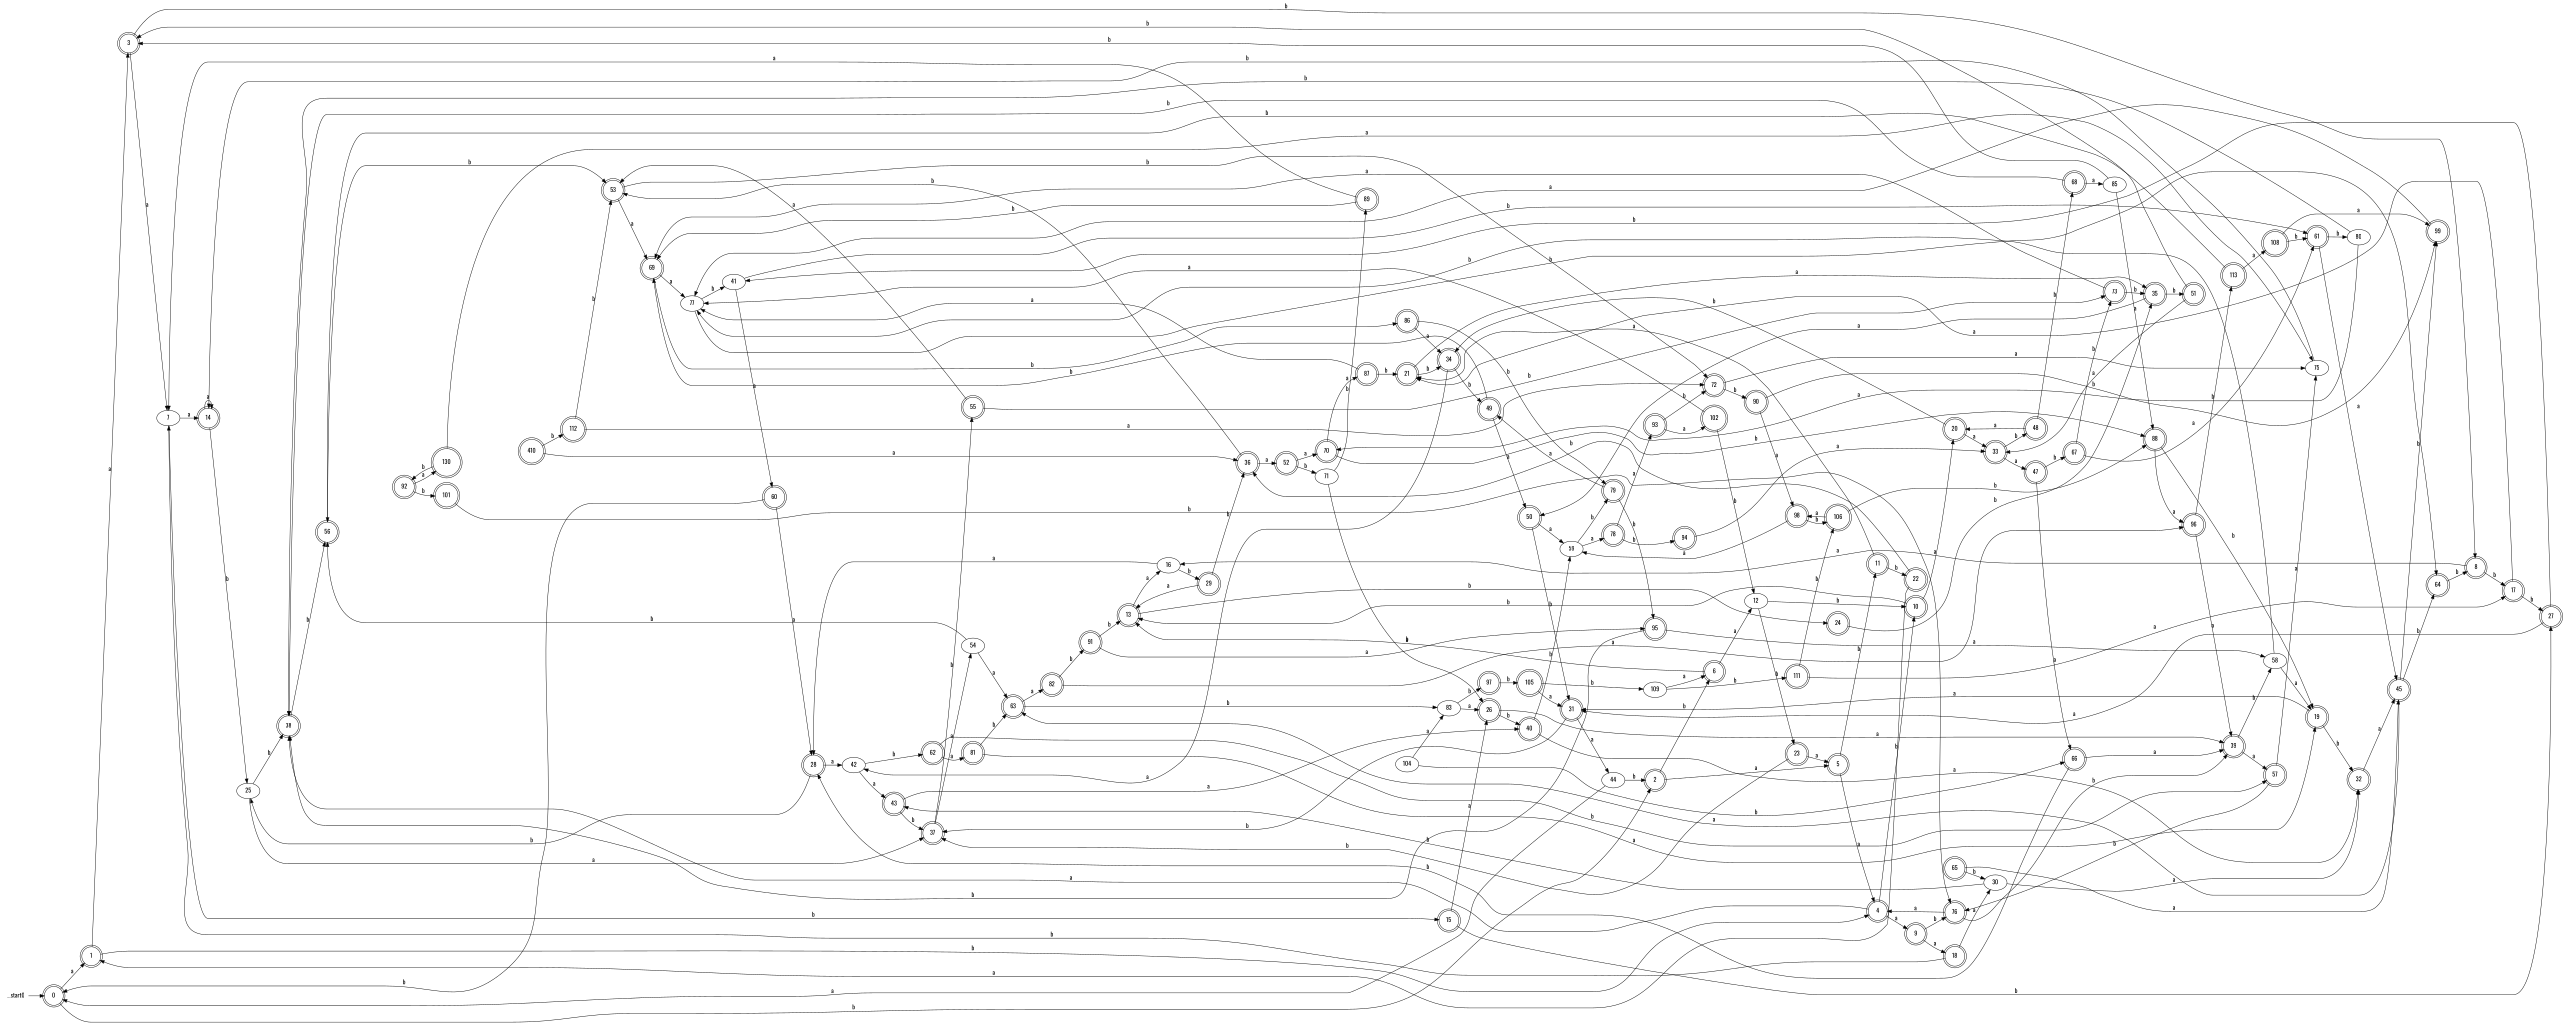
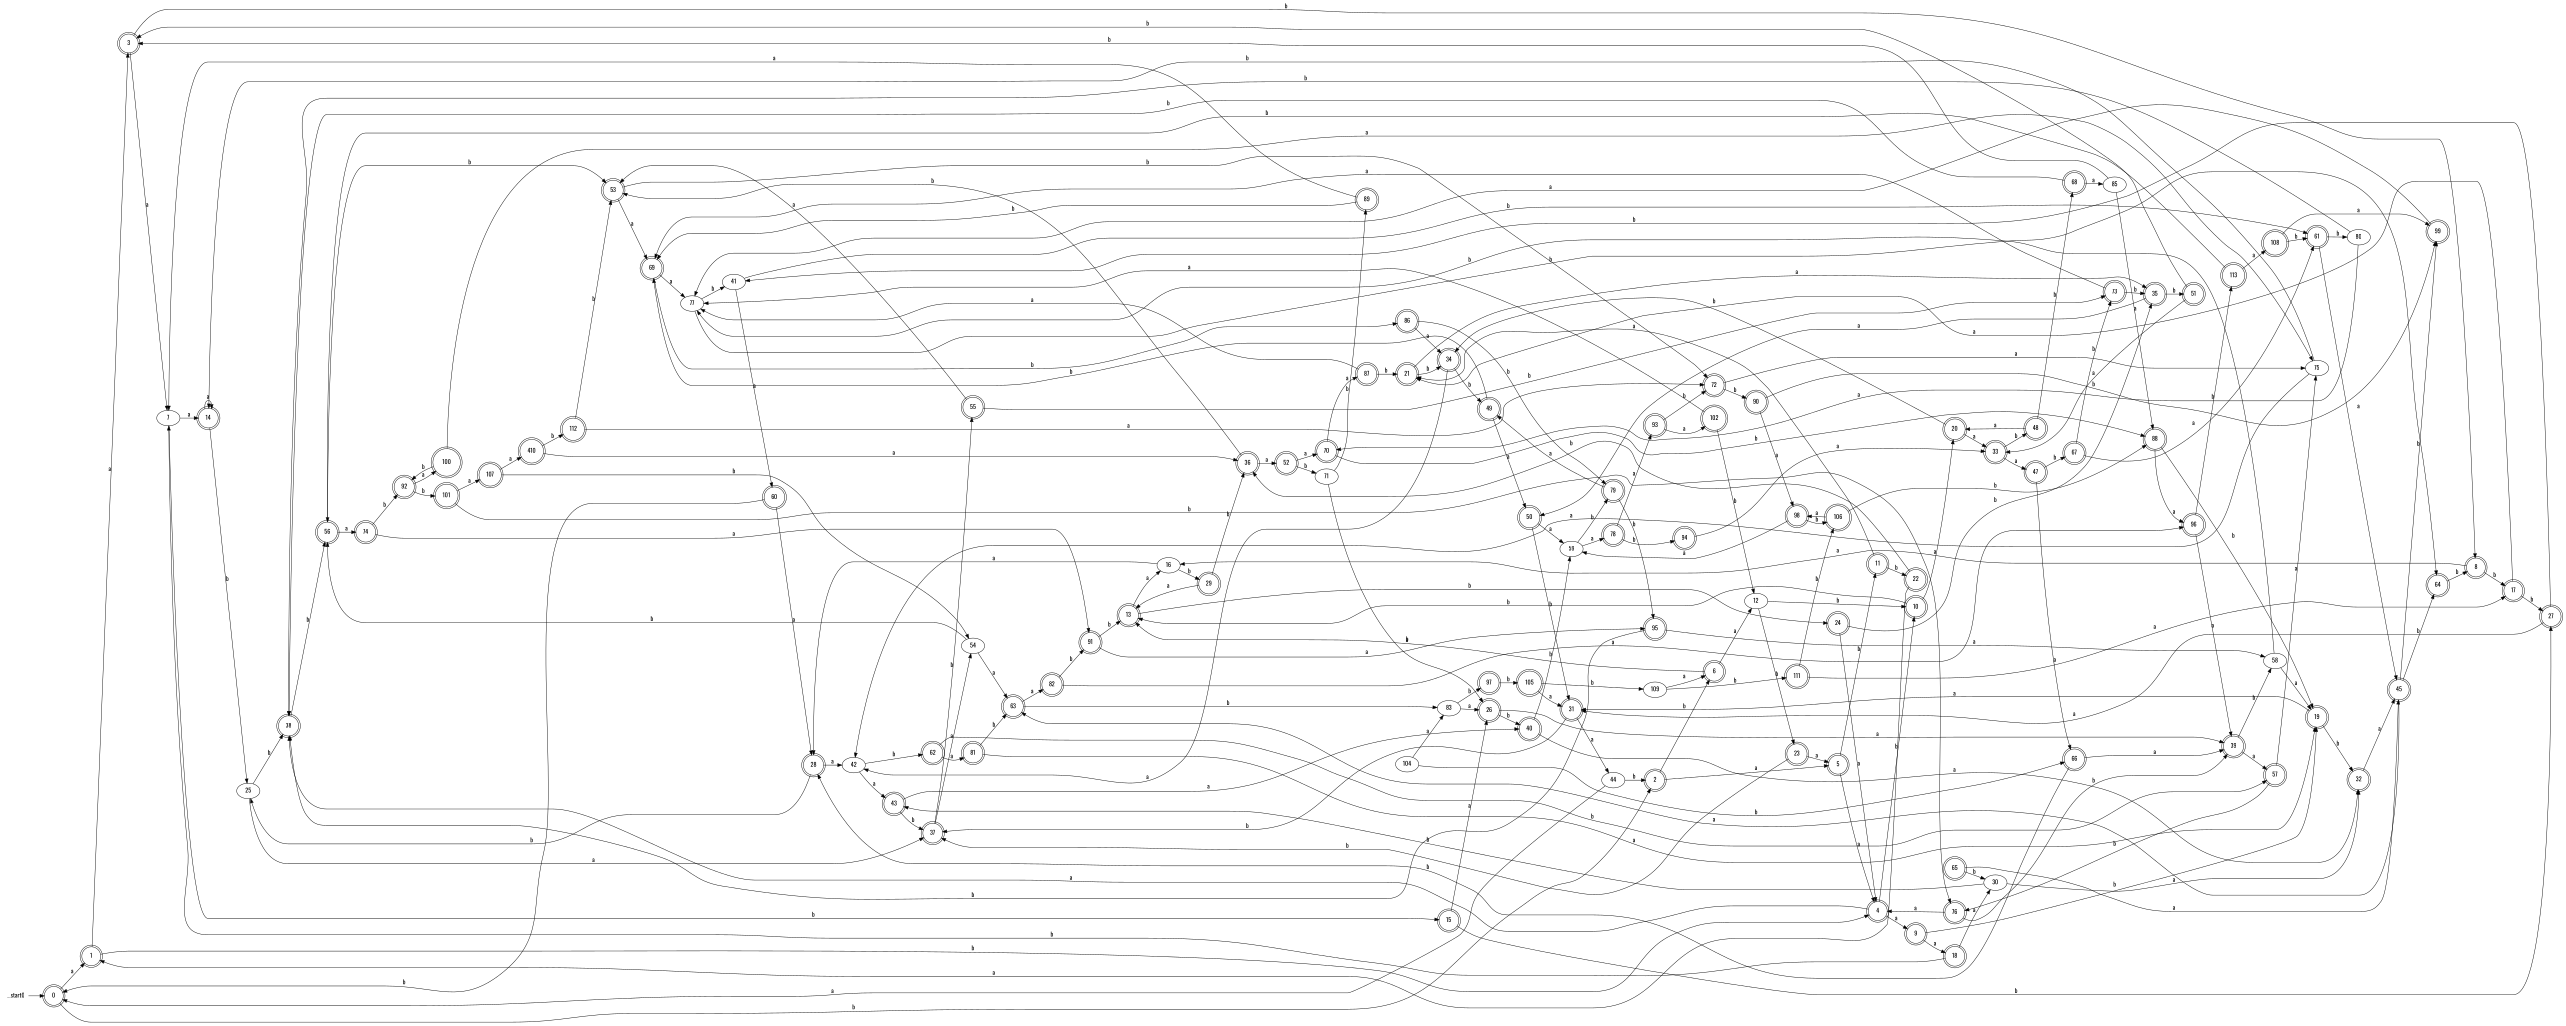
(447, 462) -> (447, 462)
none -> (490, 475)
none -> (1563, 521)
none -> (366, 532)
none -> (1858, 765)
(1933, 924) -> (2165, 877)
